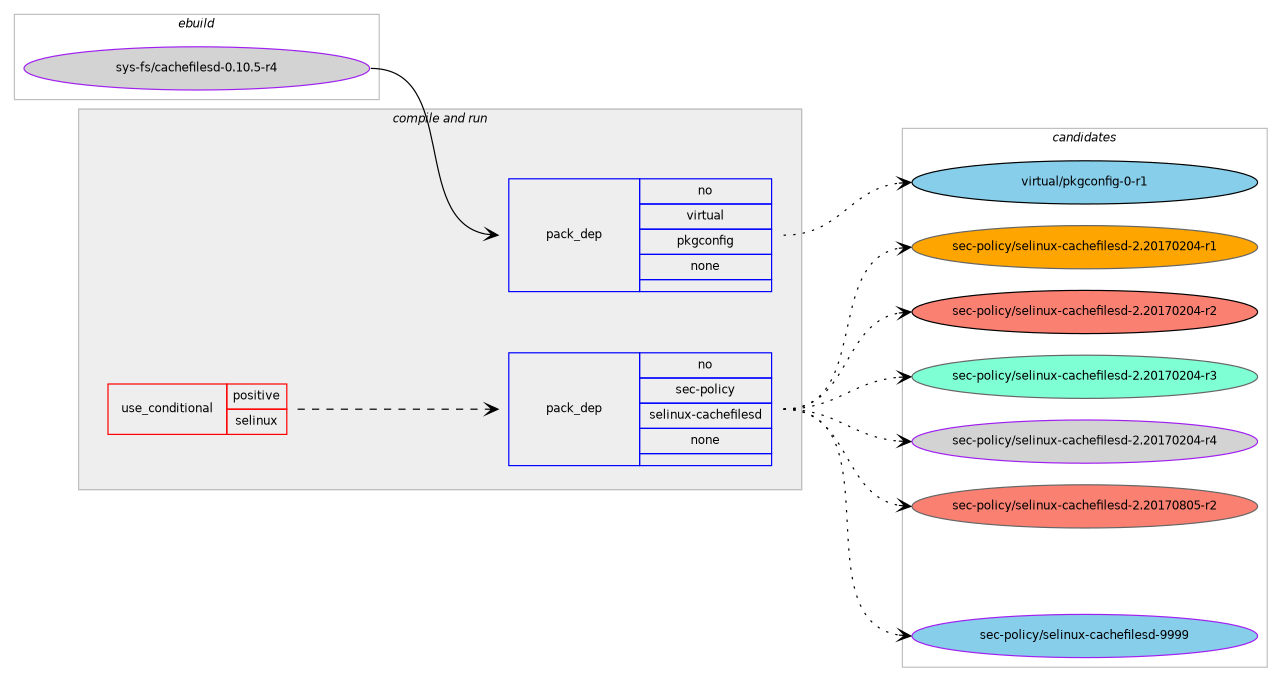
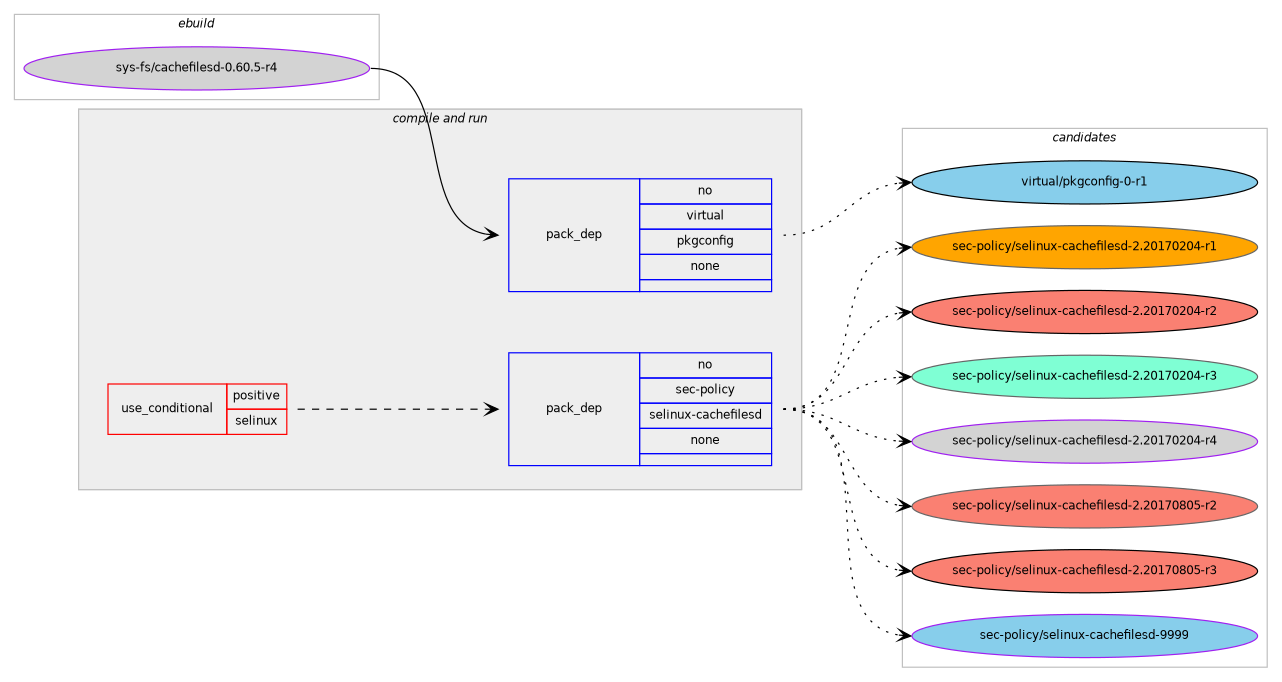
(197, 68) -> (197, 68)
none -> (1085, 571)
